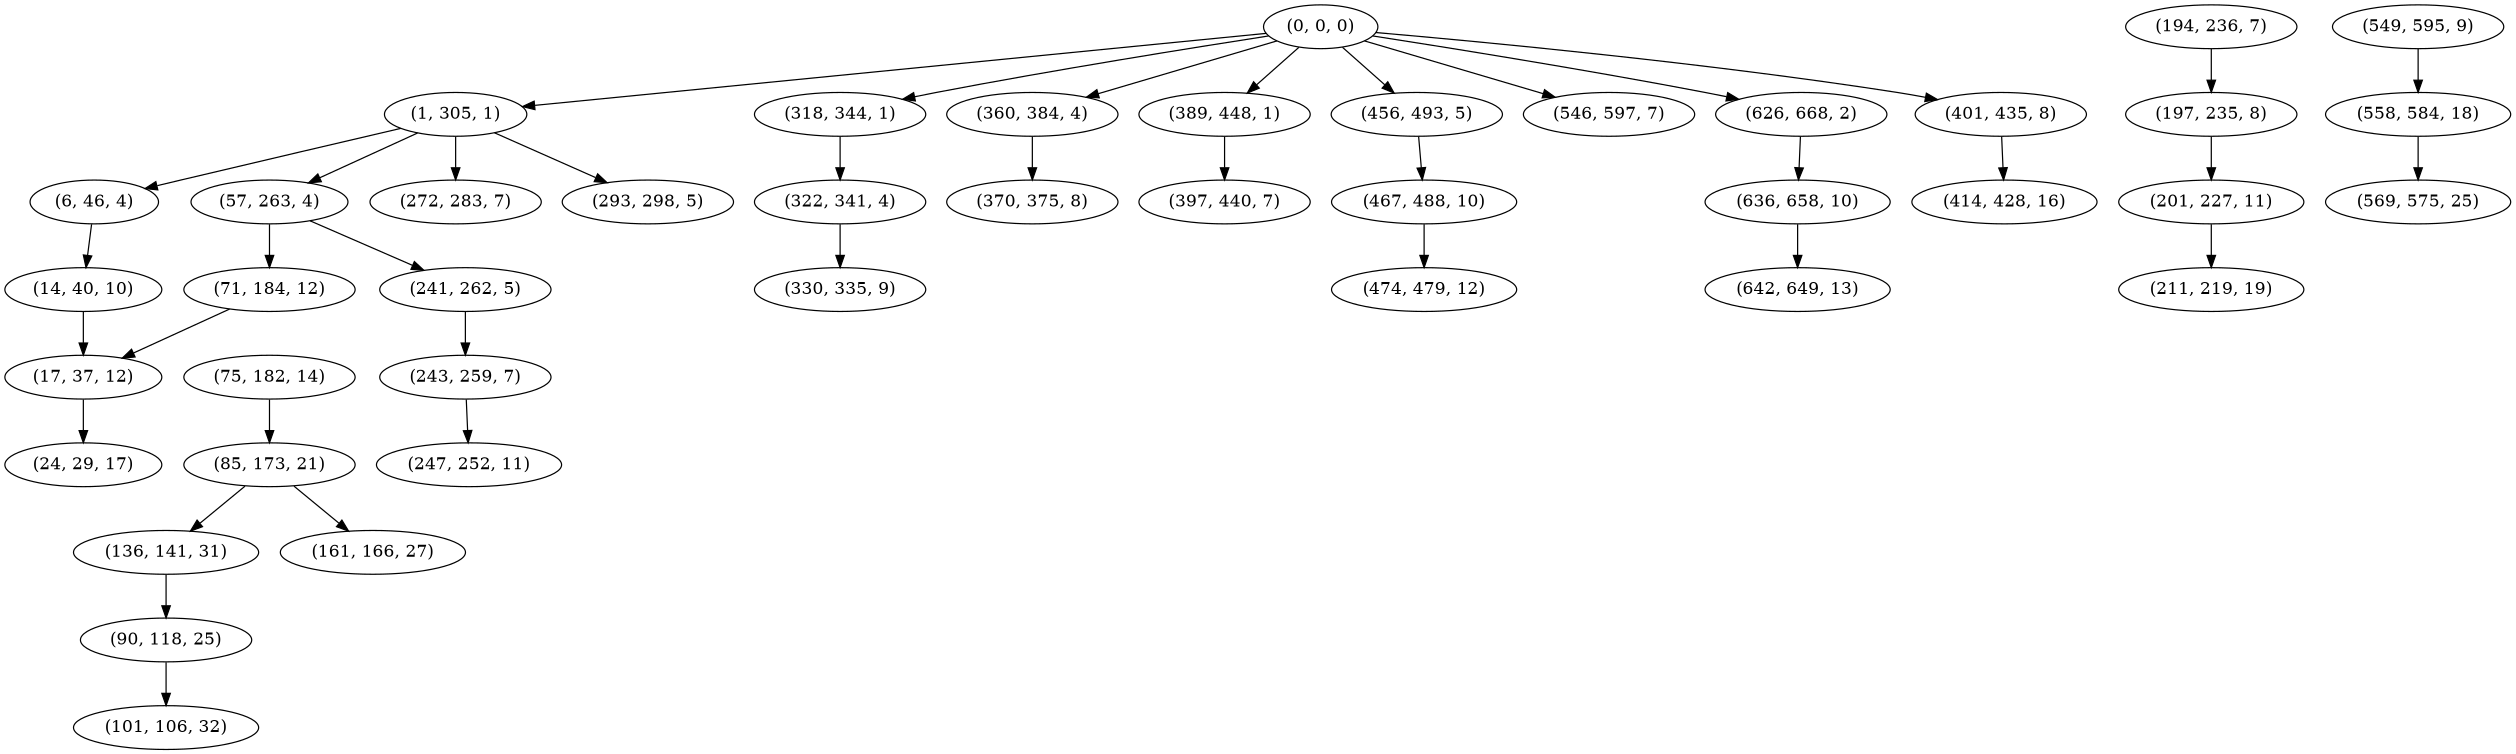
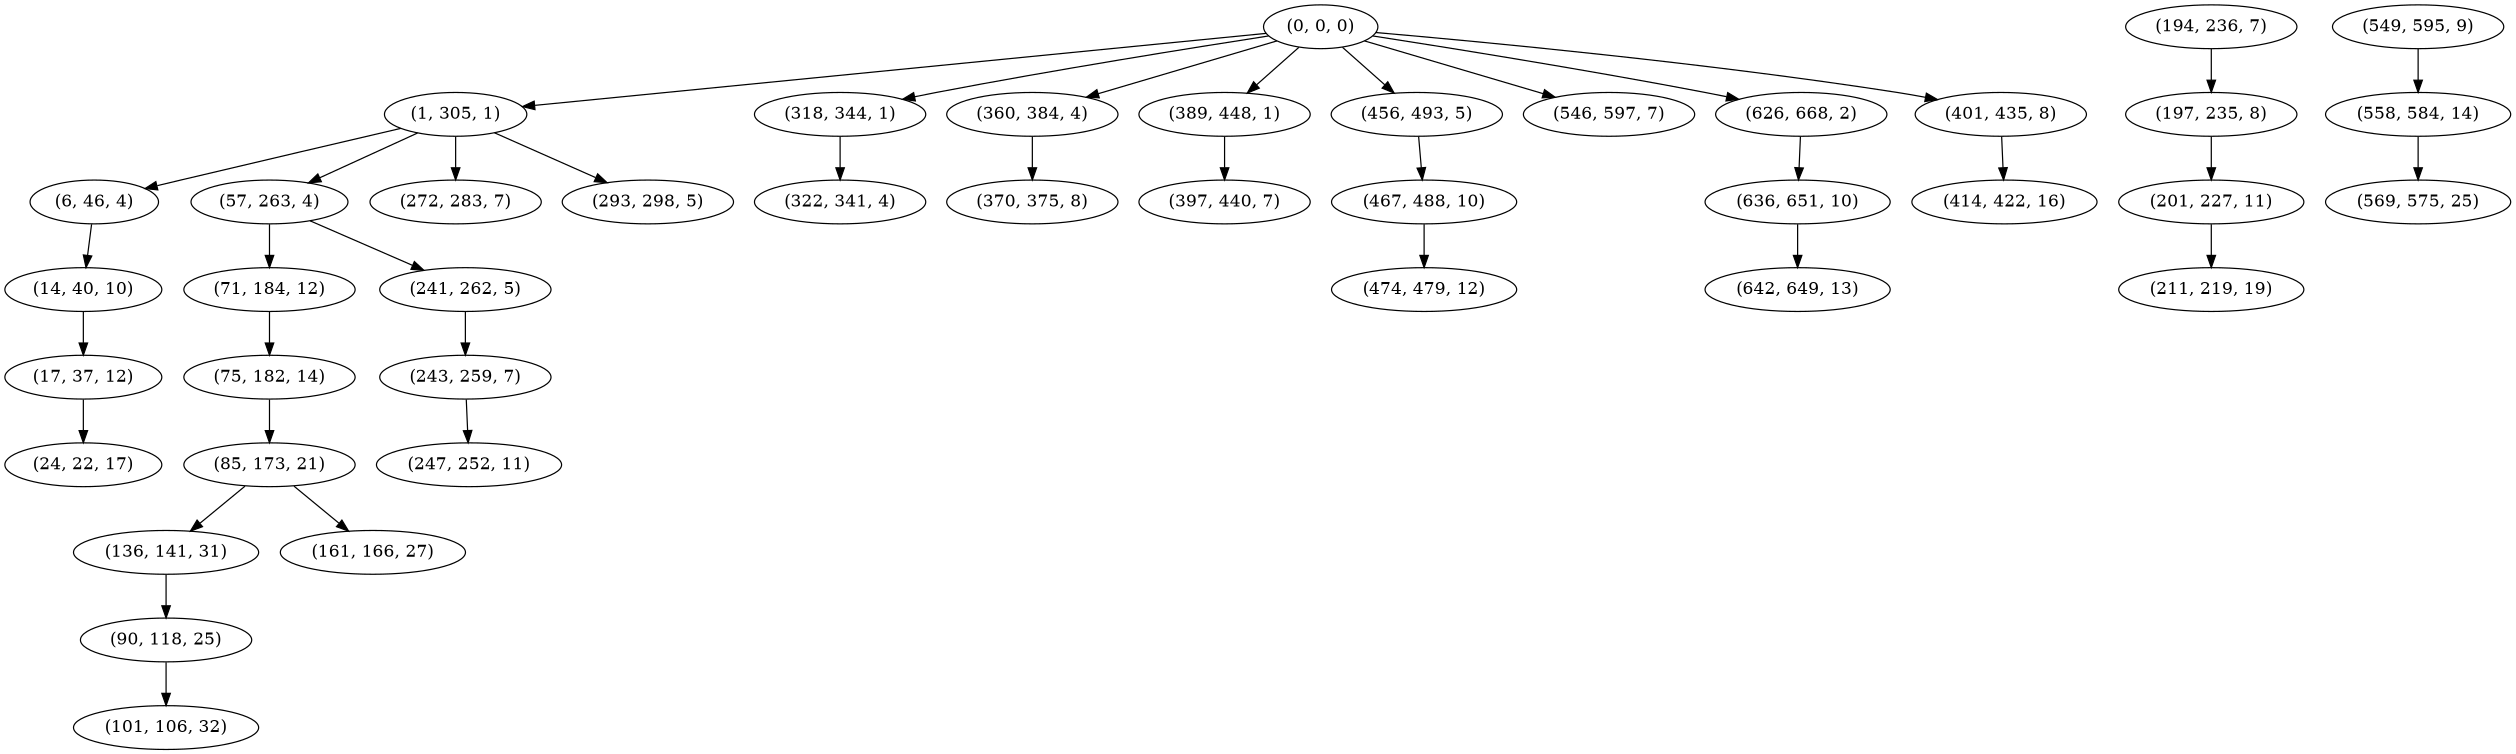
(2418, 114) -> (2418, 114)
(1798, 202) -> (1798, 202)
(2004, 202) -> (2004, 202)
(840, 290) -> none
(181, 331) -> (269, 327)
(83, 465) -> (83, 465)
